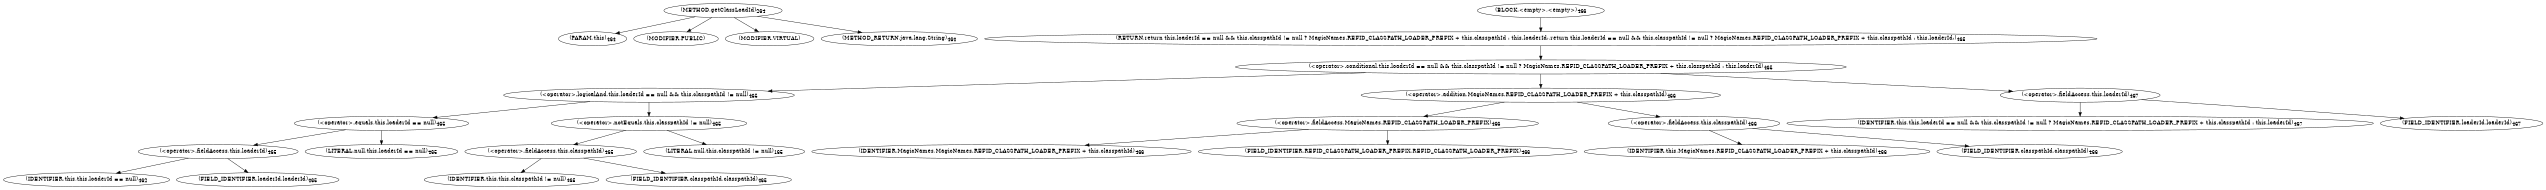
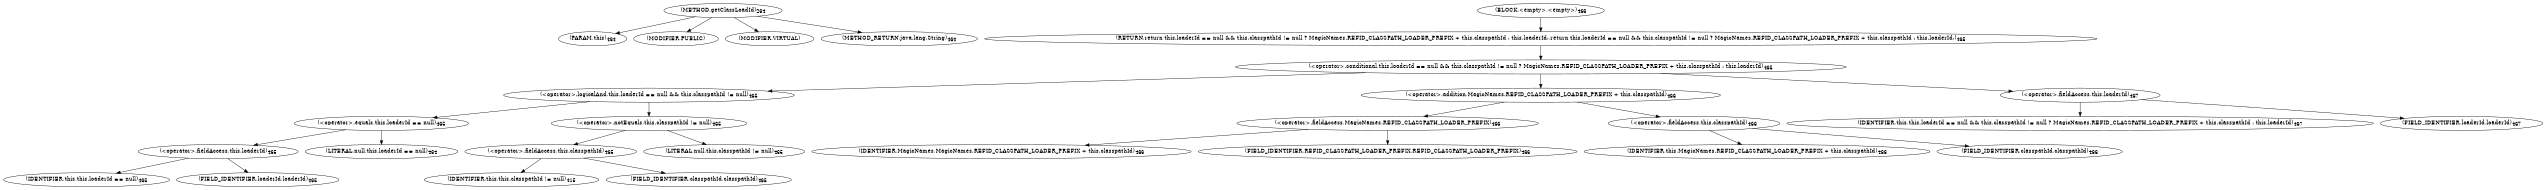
(433, 151) -> (433, 151)
(778, 151) -> (778, 151)
(143, 179) -> (143, 179)
(571, 179) -> (571, 179)
